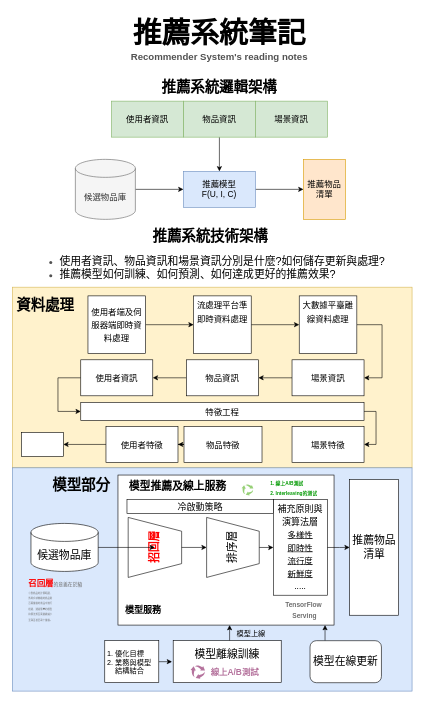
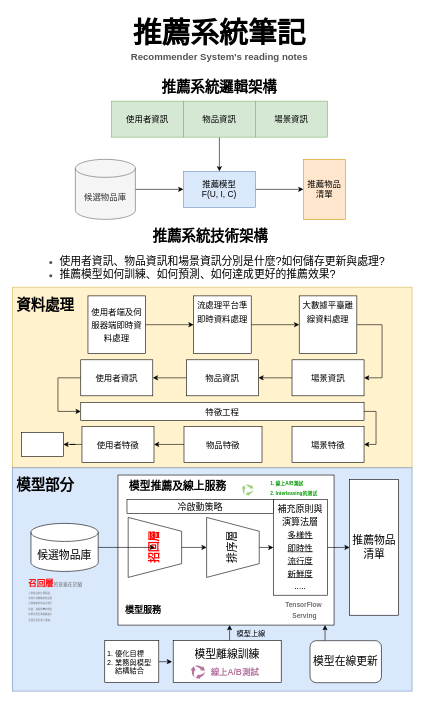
(142, 444) -> (118, 444)
(81, 485) -> (45, 485)
